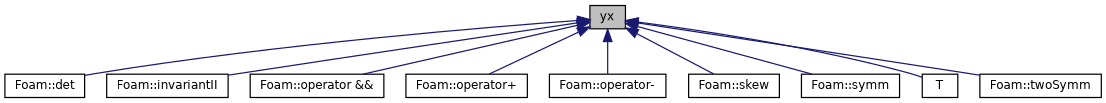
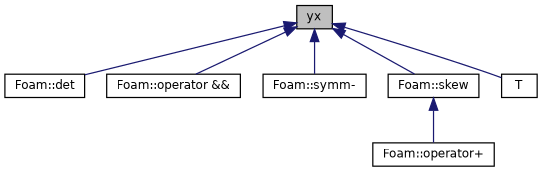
(534, 53) -> (434, 127)
(167, 86) -> none
(608, 86) -> (315, 86)
(851, 86) -> none
(1041, 86) -> none
